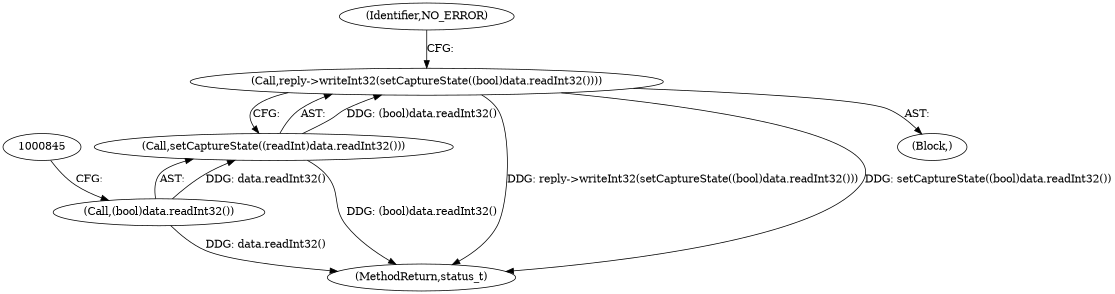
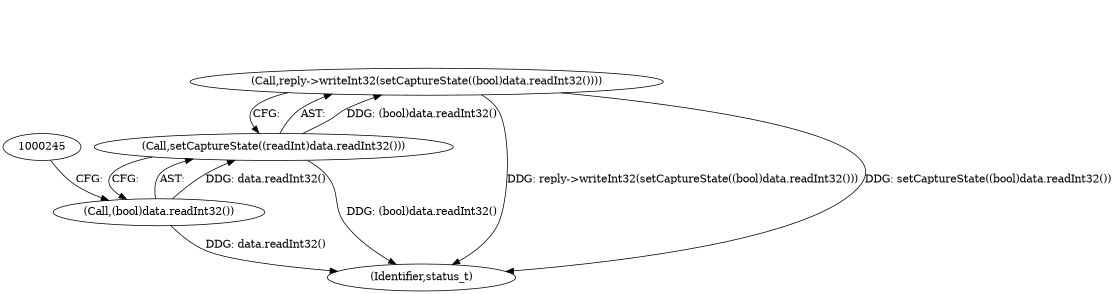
(427, 16) -> none
(42, 147) -> (42, 147)
(932, 147) -> none
none -> (119, 168)
(422, 278) -> (422, 278)
